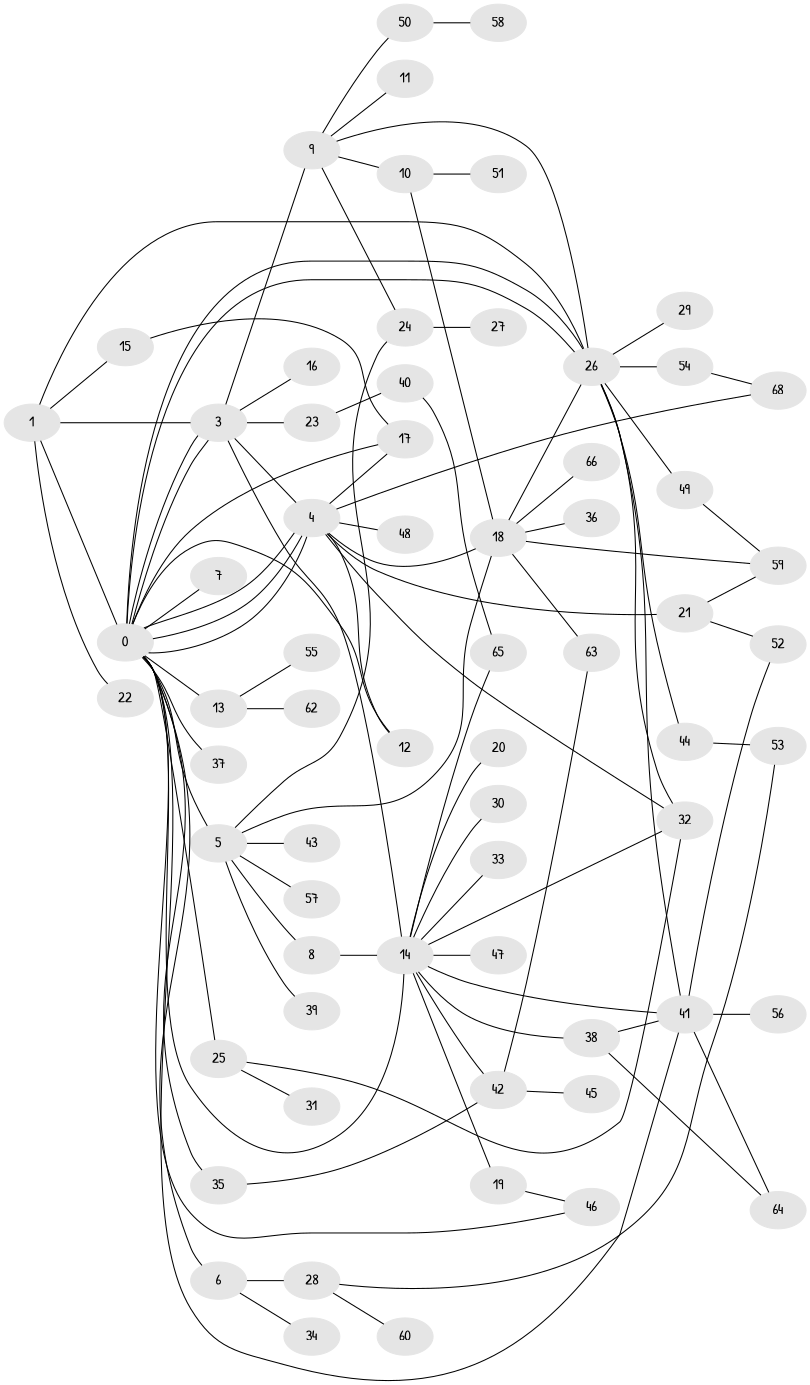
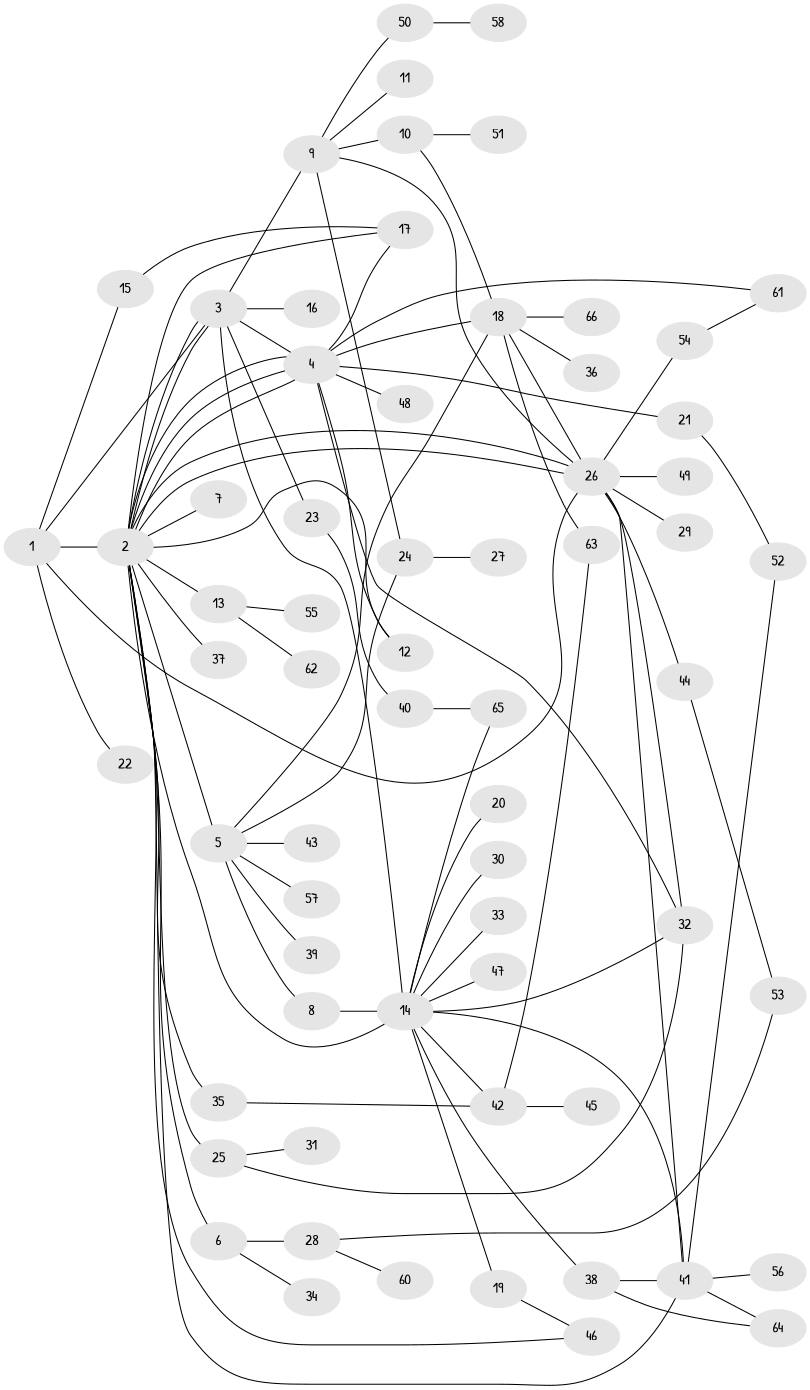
(778, 391) -> (778, 293)
(778, 566) -> none
(125, 642) -> (125, 547)
